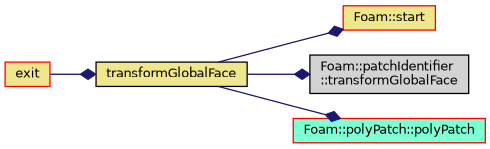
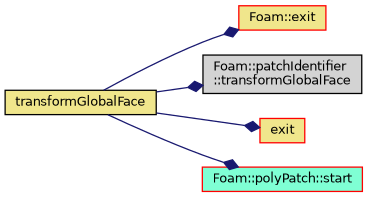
(389, 18) -> (282, 18)
(65, 74) -> (200, 119)
(389, 131) -> (282, 179)
